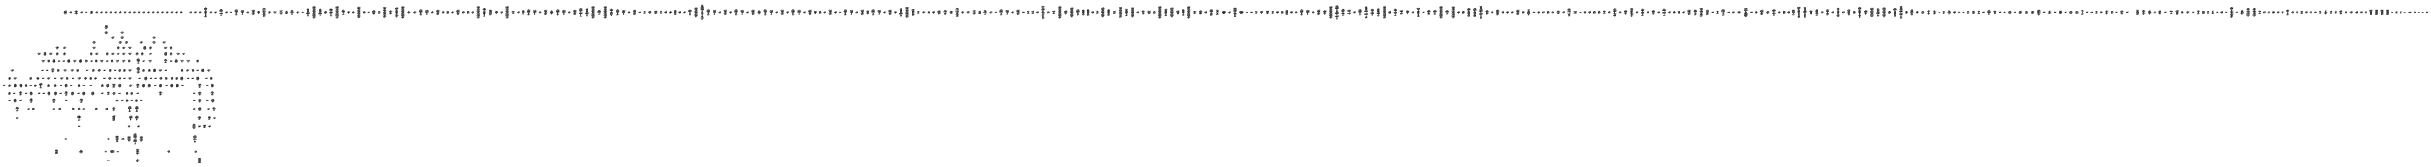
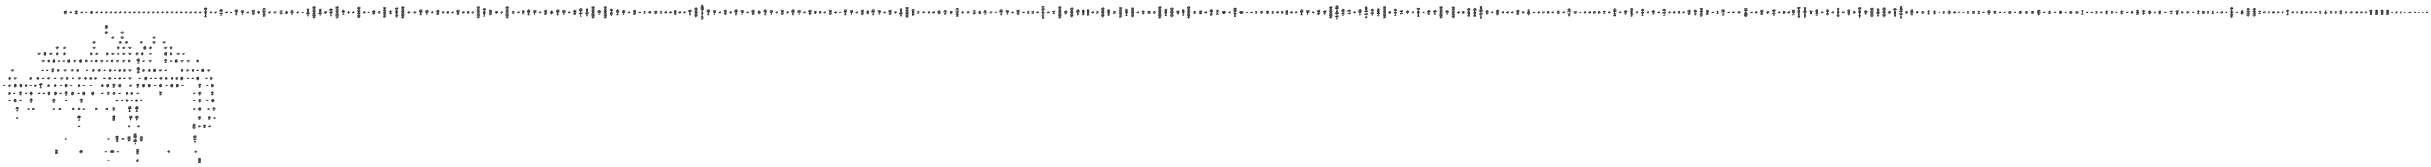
none -> (186, 13)
none -> (2132, 13)
